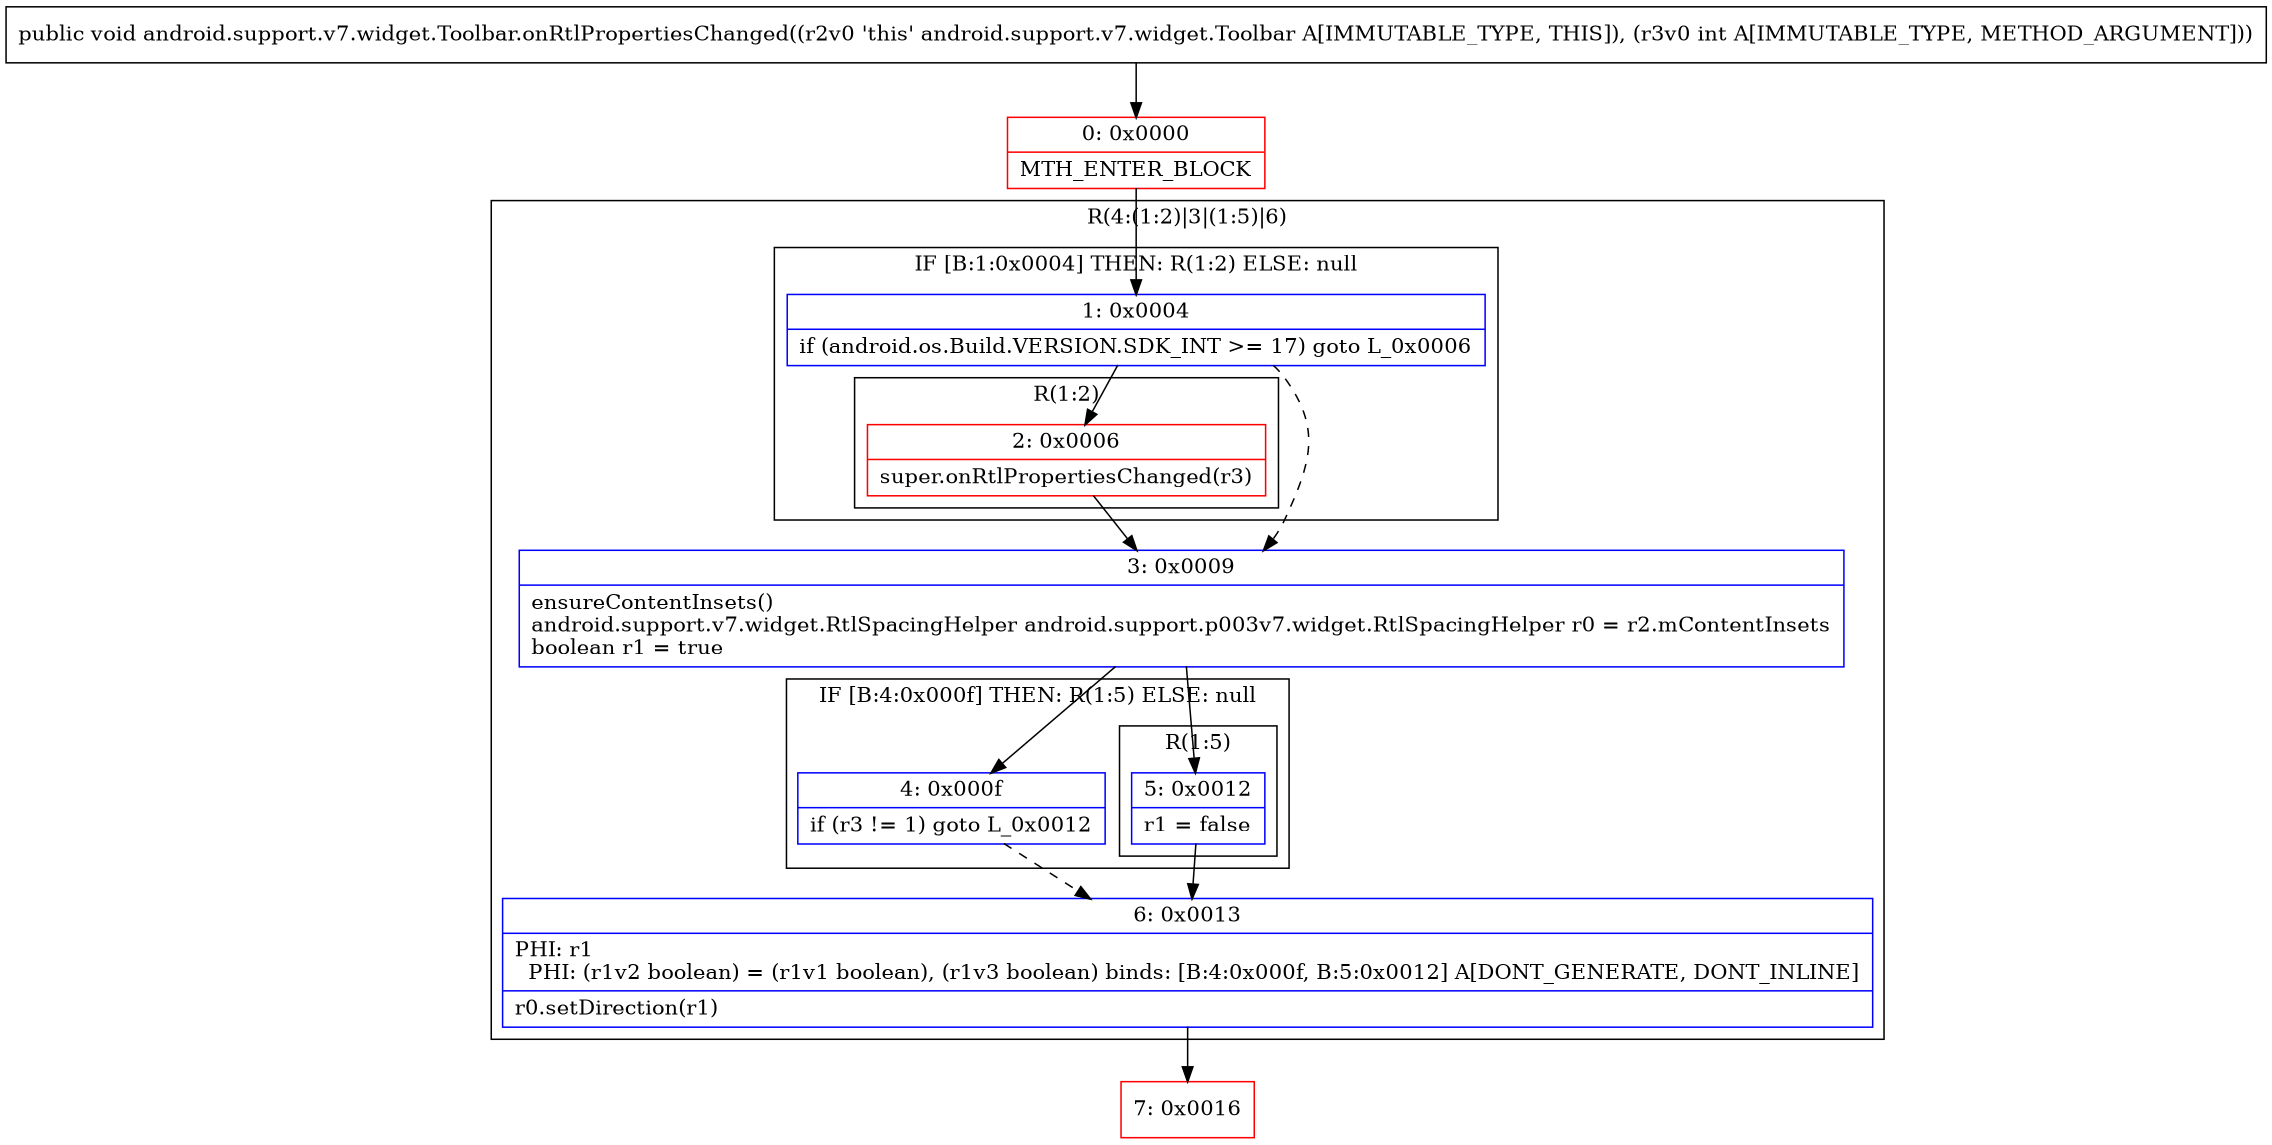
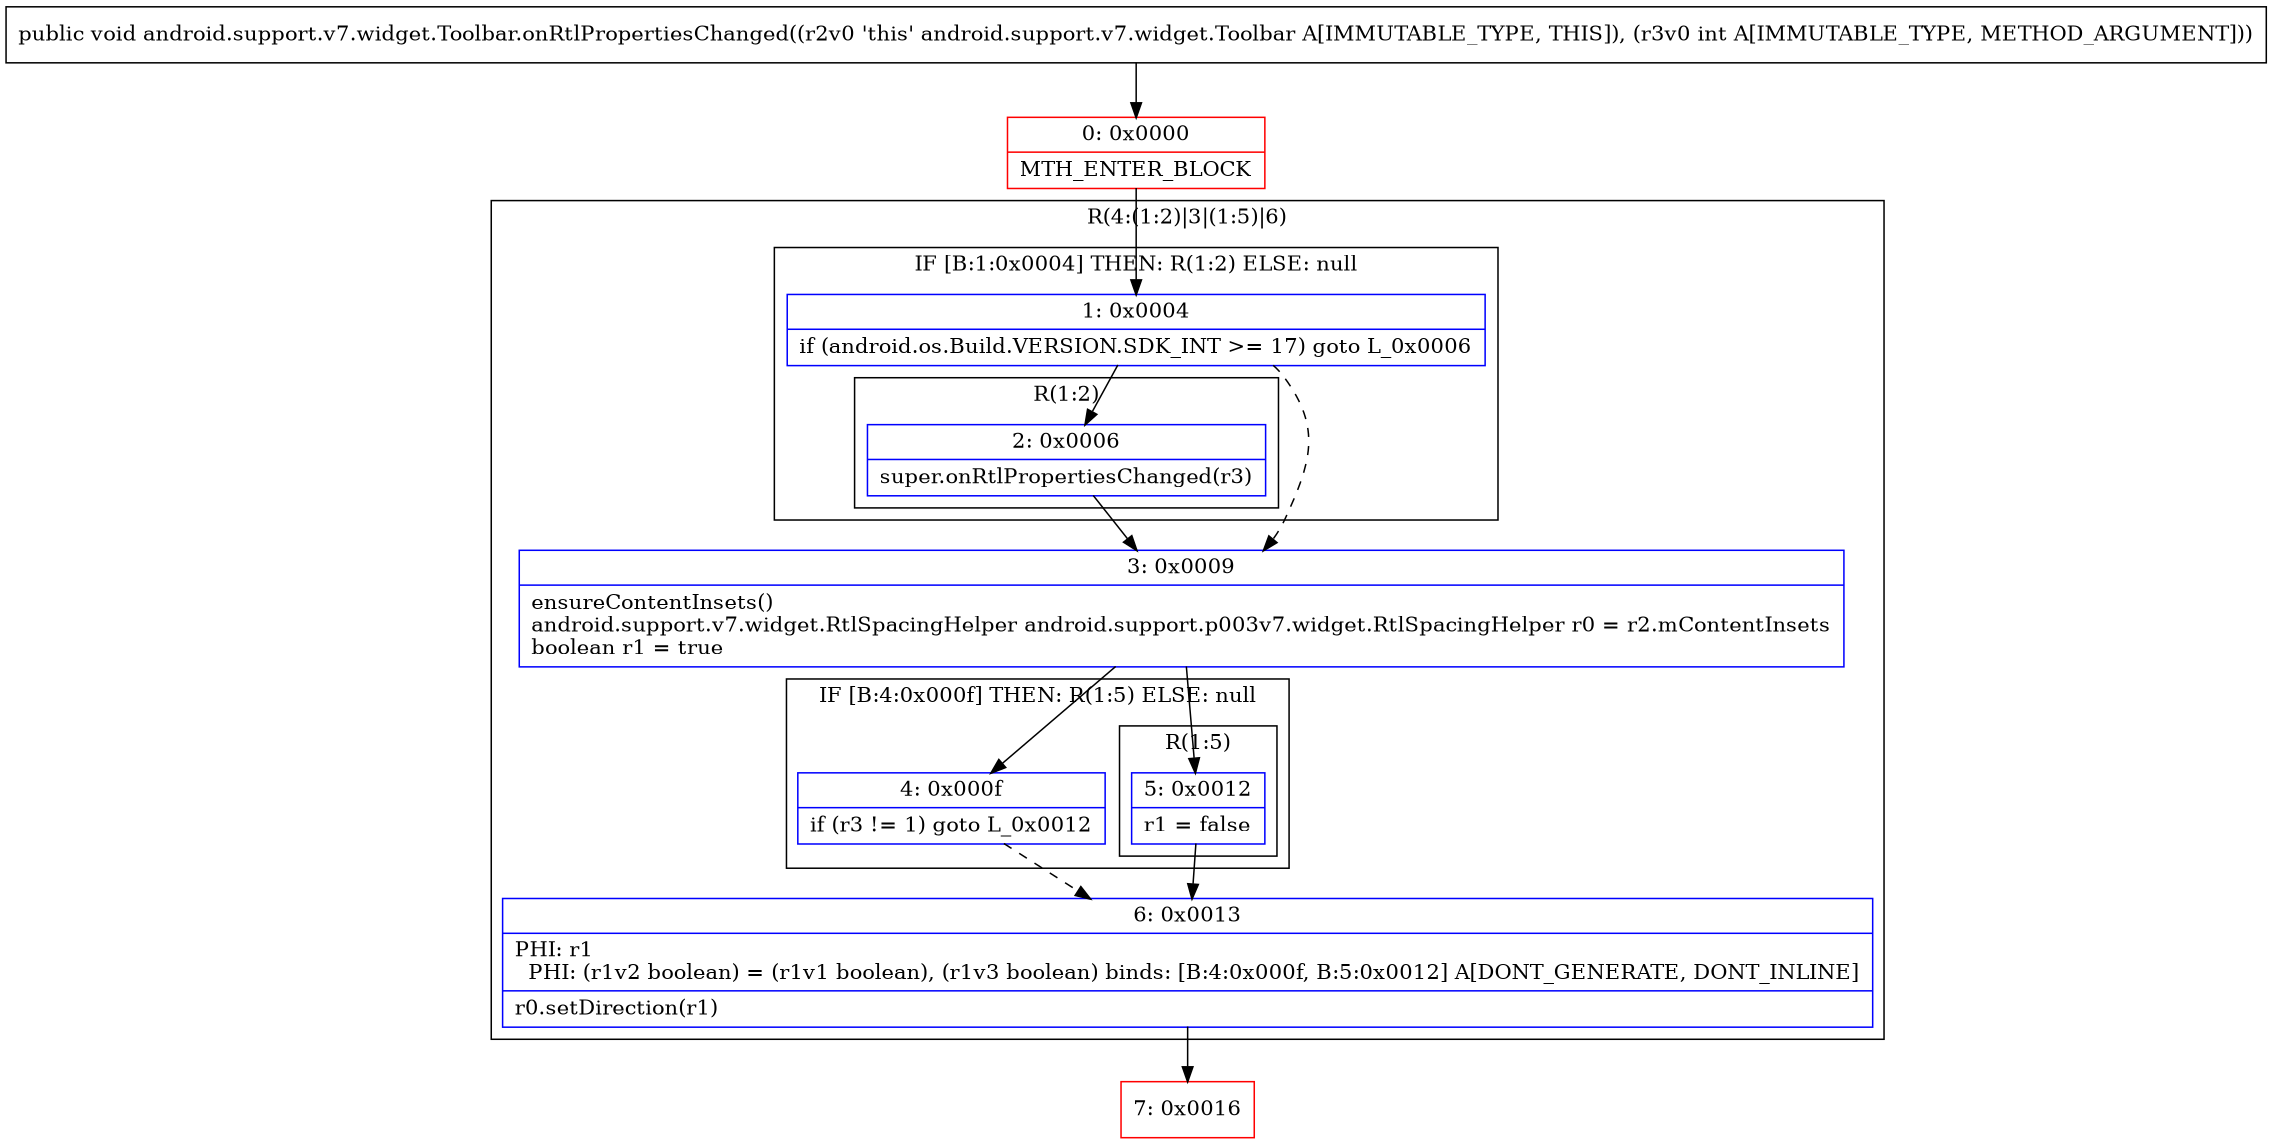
(1067, 460) -> (1067, 460)
